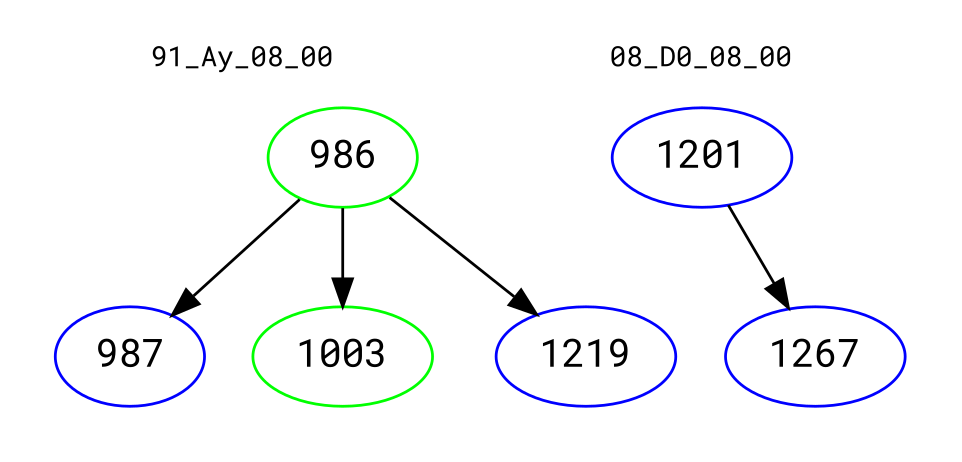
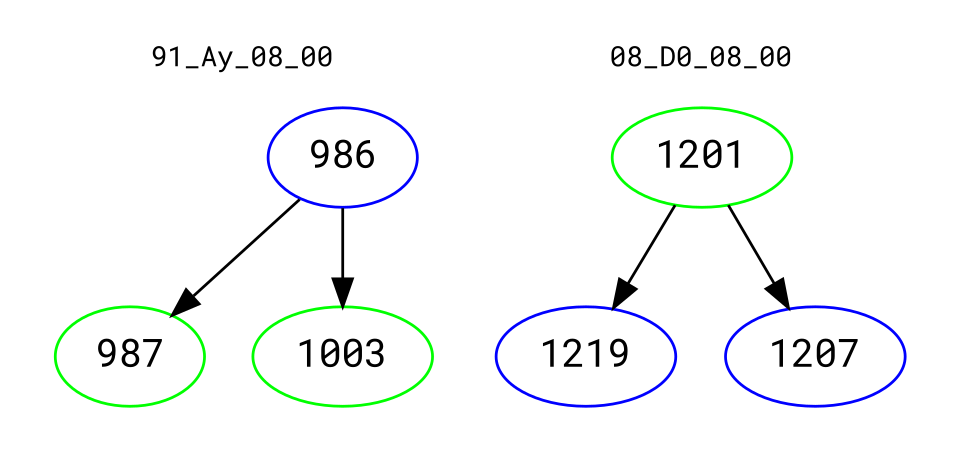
(343, 158) -> (343, 158)
(702, 158) -> (702, 158)
(436, 235) -> (652, 244)
(130, 357) -> (130, 357)
(815, 357) -> (815, 357)
